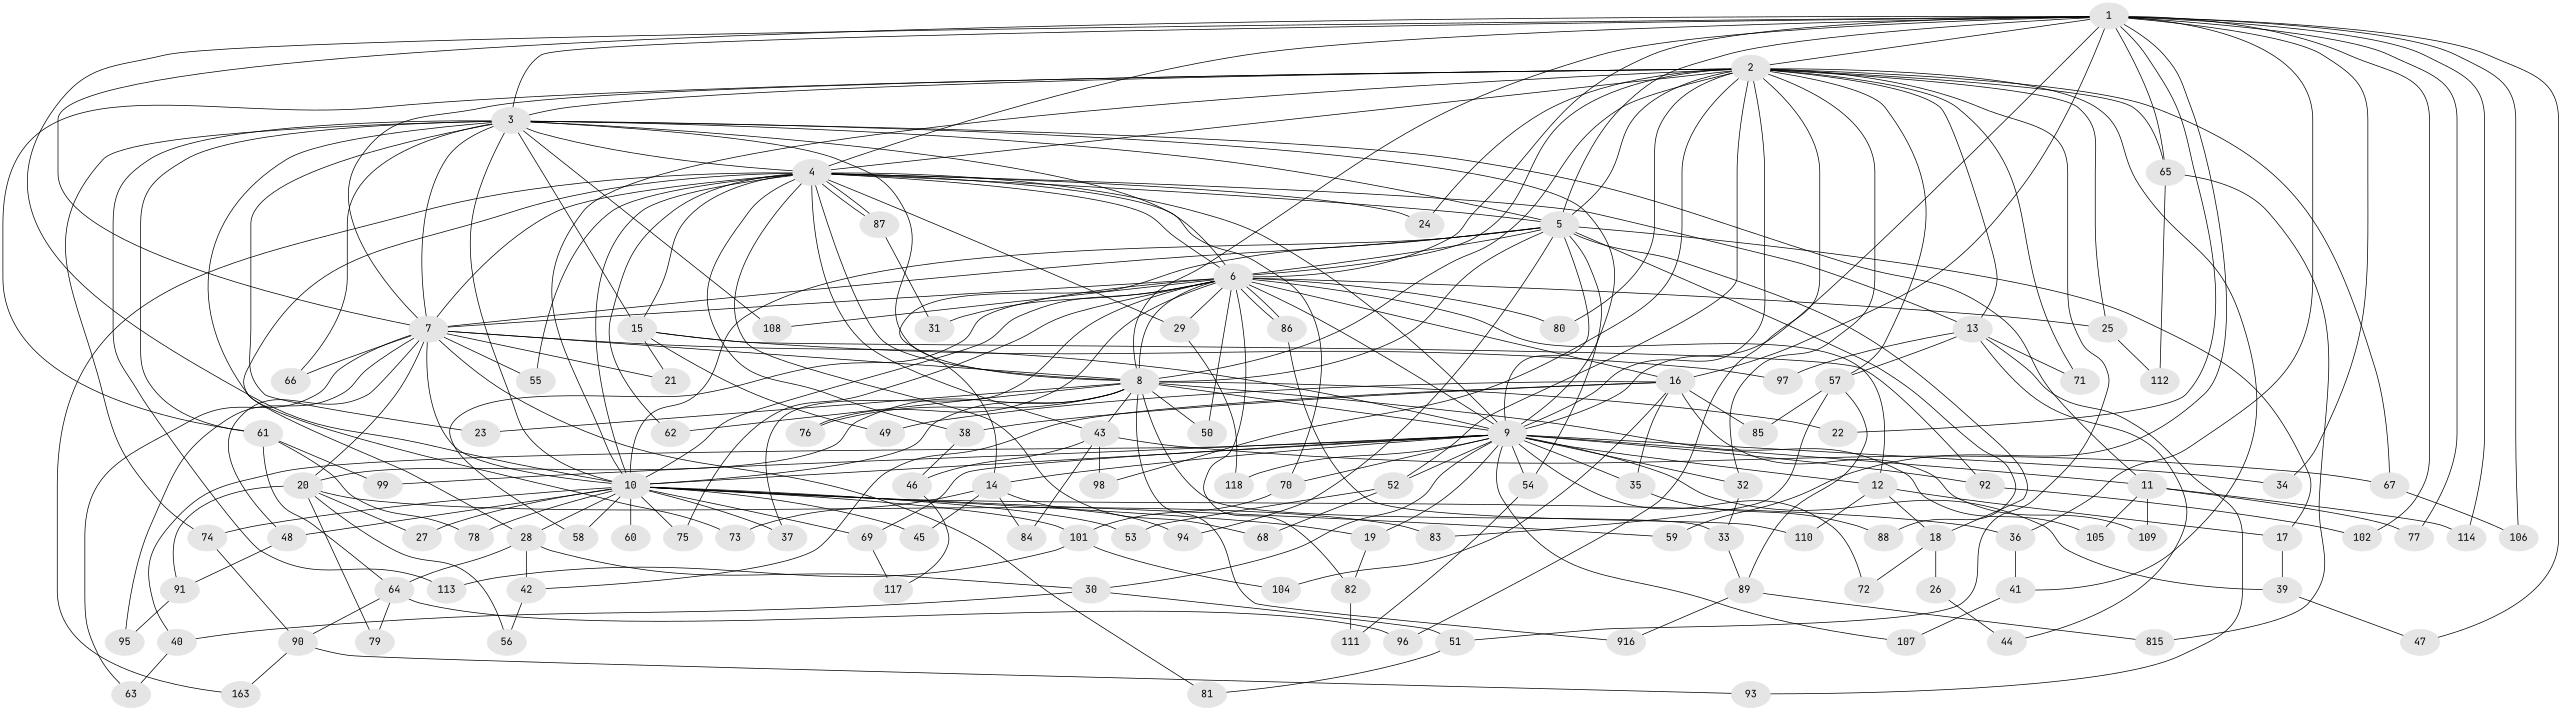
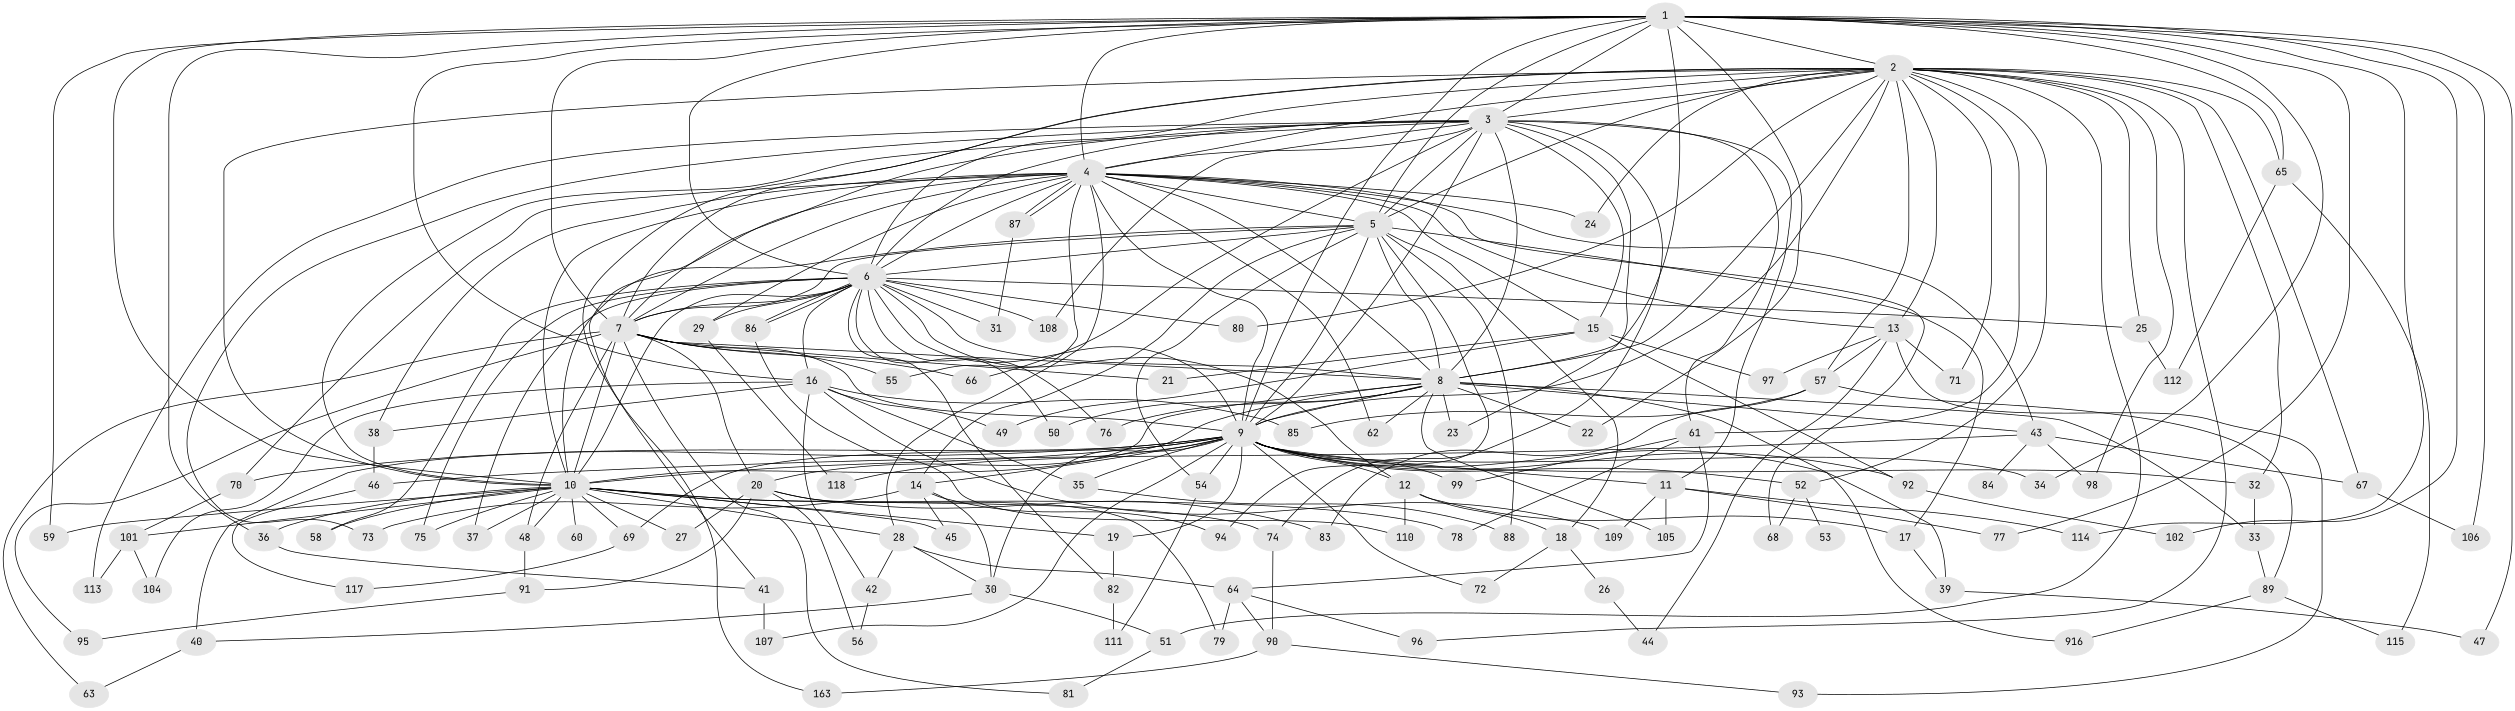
(884, 499) -> none
(1009, 512) -> (980, 529)
(2155, 642) -> (2395, 642)
